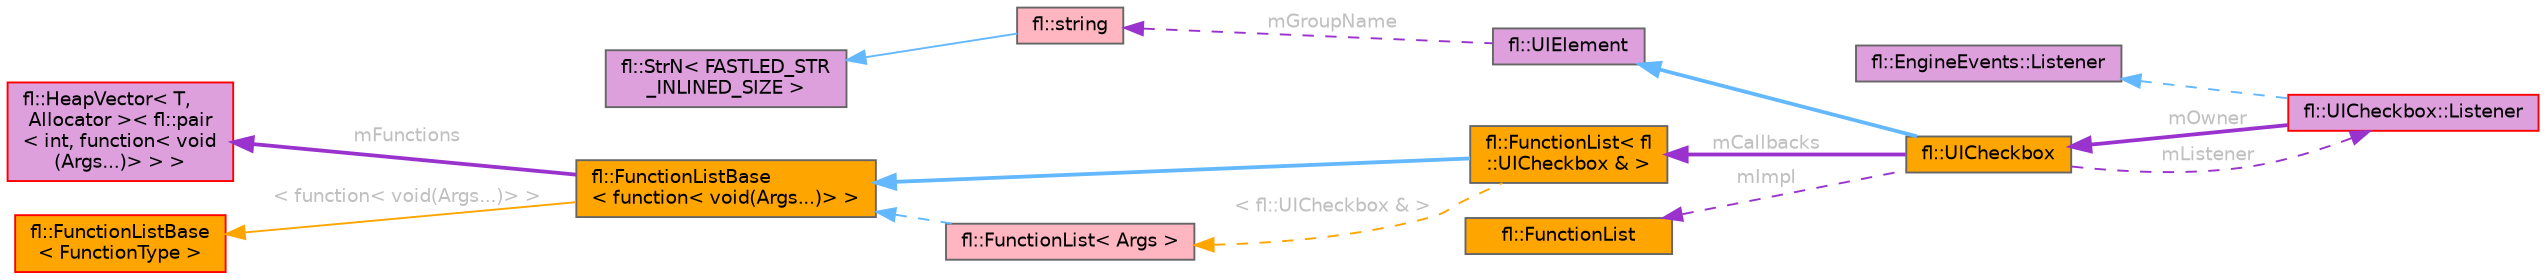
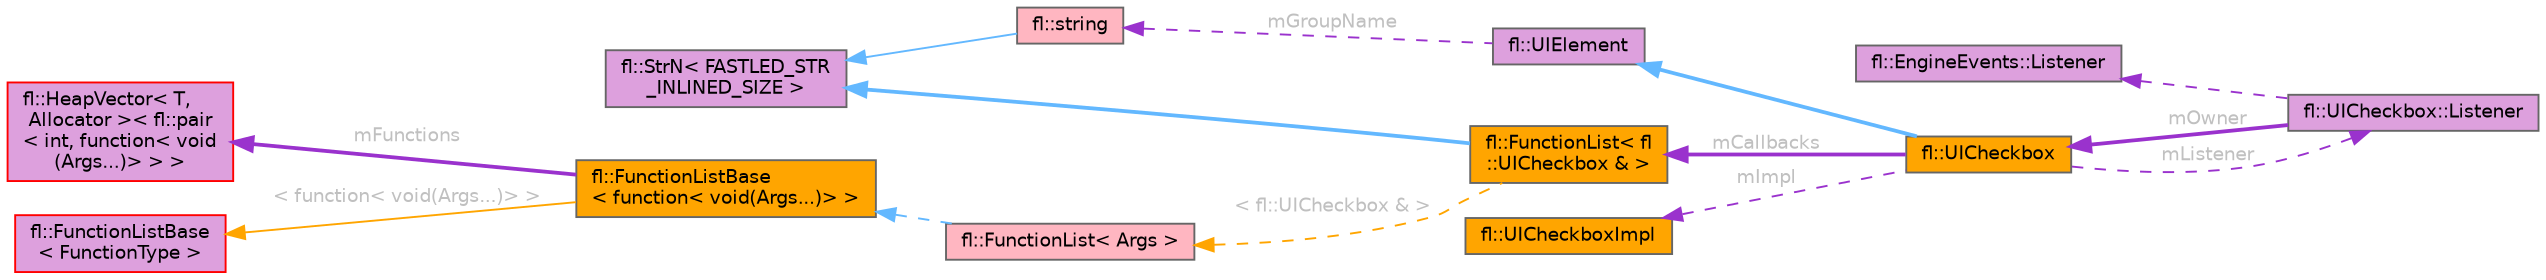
(2214, 90) -> (2214, 90)
(2413, 113) -> (2413, 113)
(1183, 170) -> (1168, 115)
(1569, 236) -> (1569, 236)
(120, 244) -> (120, 244)
